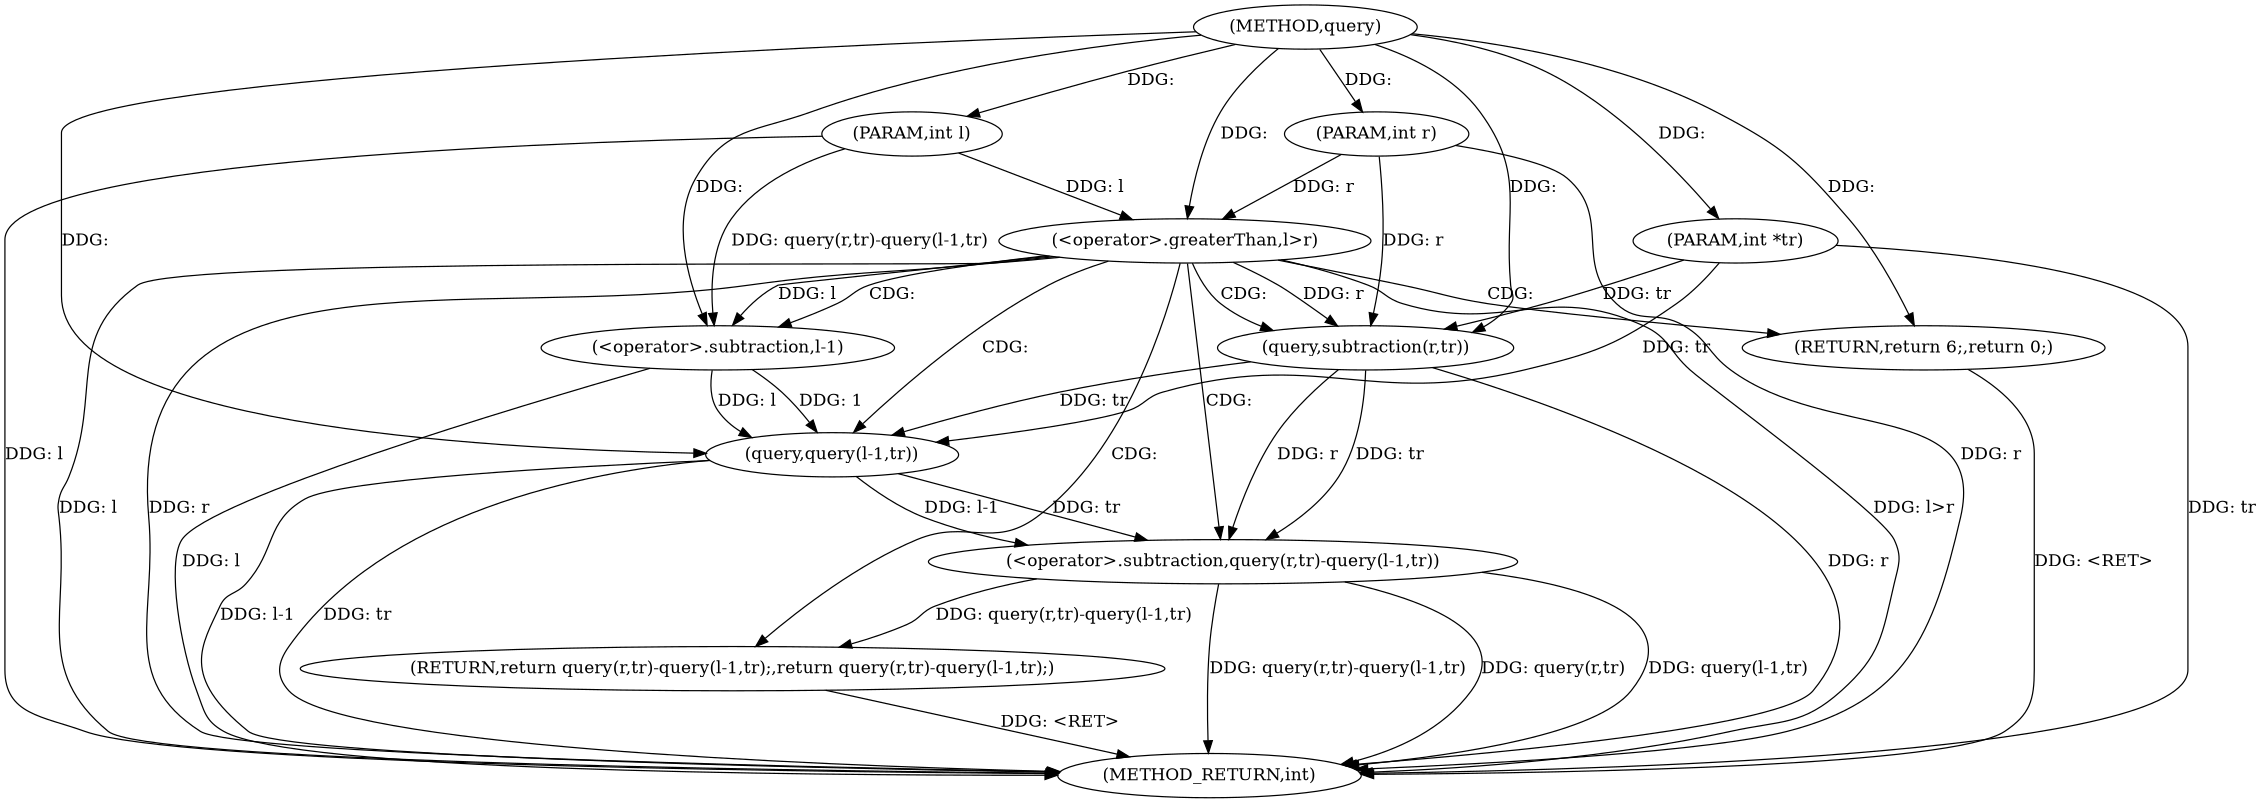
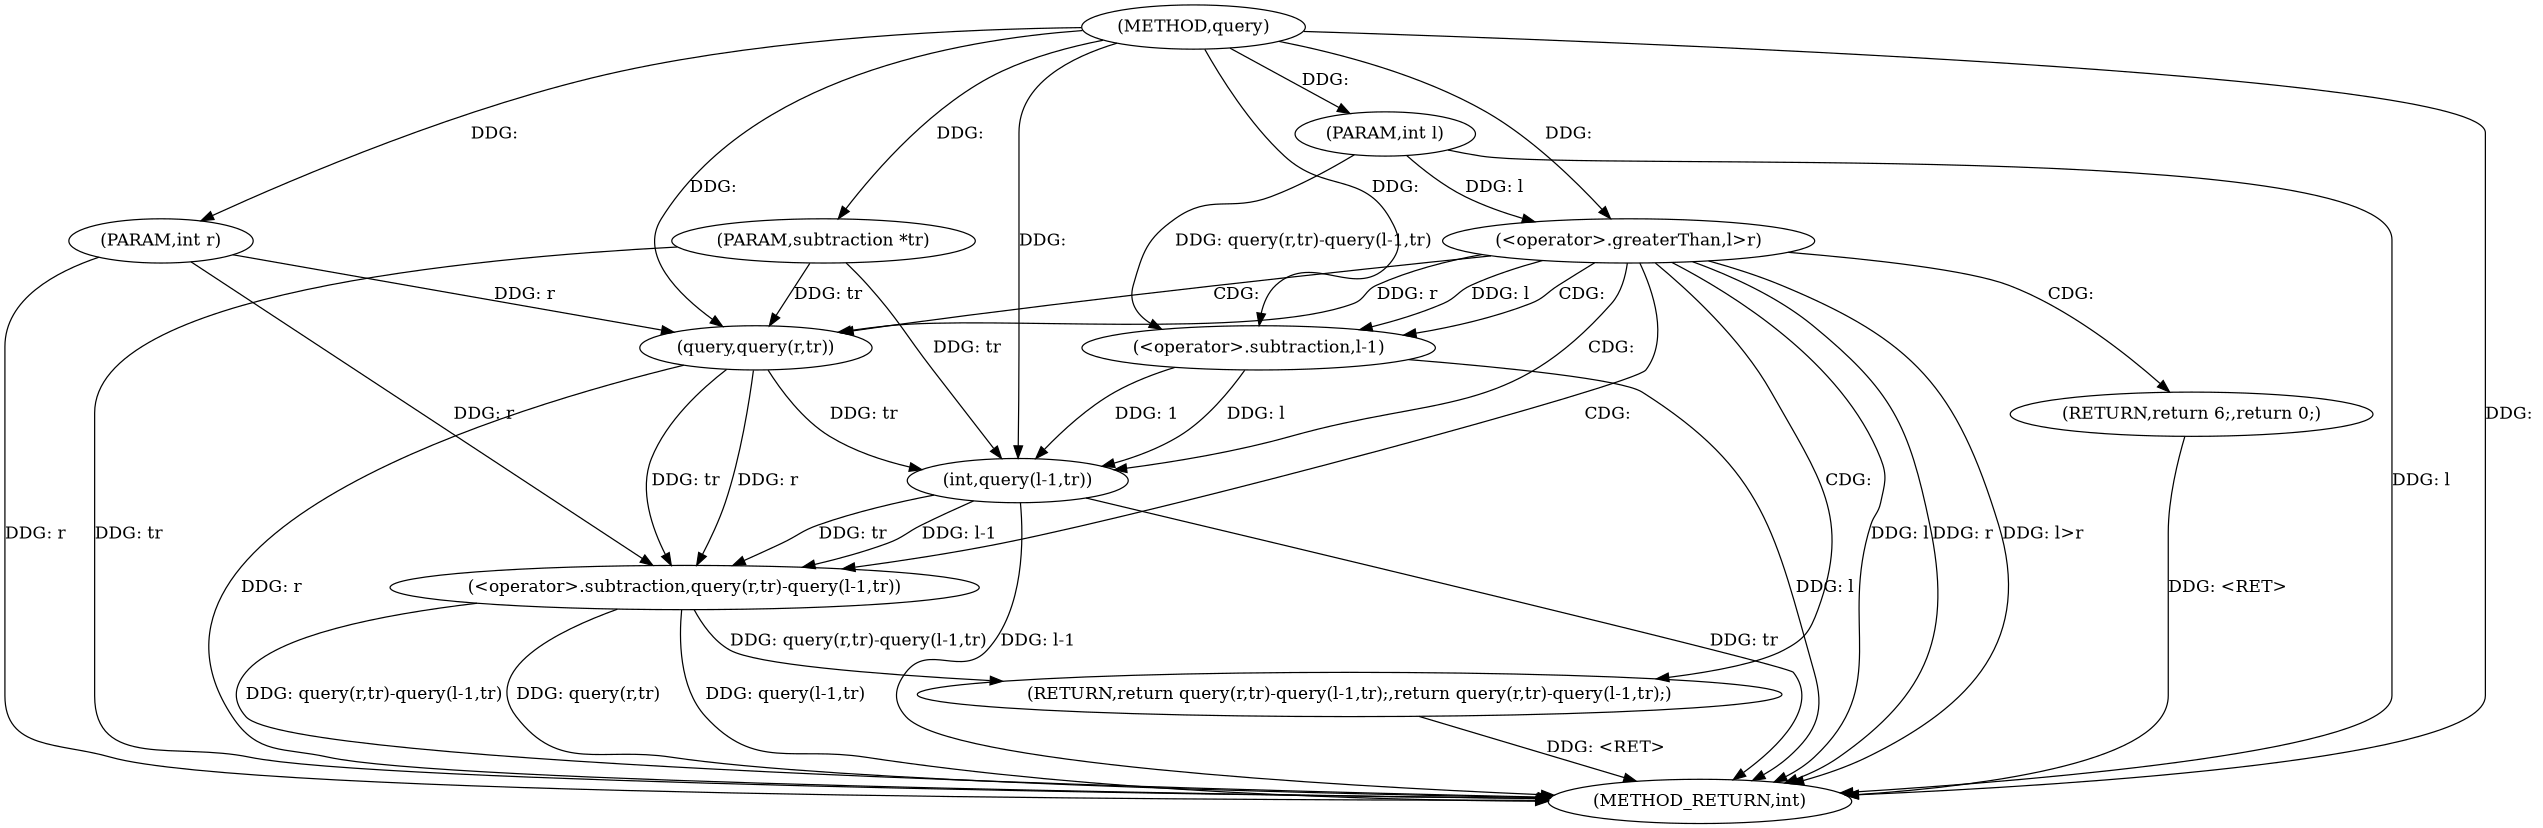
(1702, 105) -> (2485, 141)
(1287, 184) -> (417, 410)
(1736, 241) -> (824, 241)
(1366, 348) -> (756, 348)
(832, 455) -> (1018, 481)
